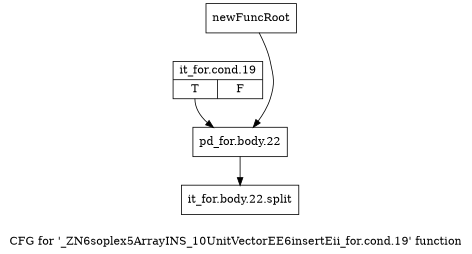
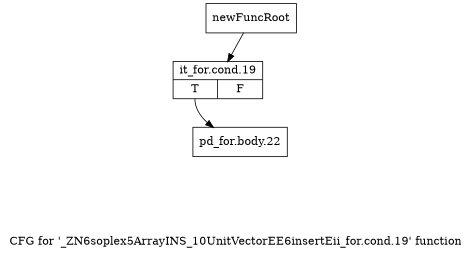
(273, 77) -> (238, 44)
(240, 200) -> none
